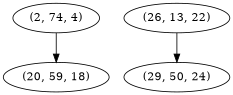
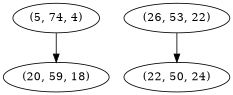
(56, 18) -> (56, 18)
(177, 18) -> (177, 18)
(177, 77) -> (177, 77)
